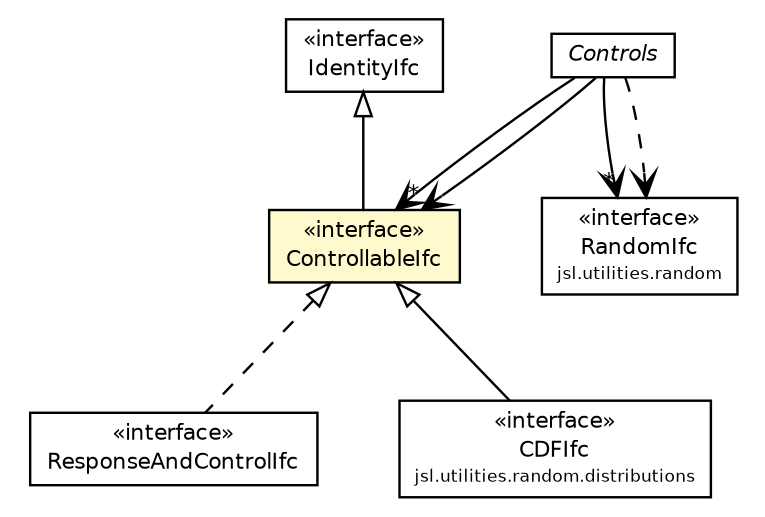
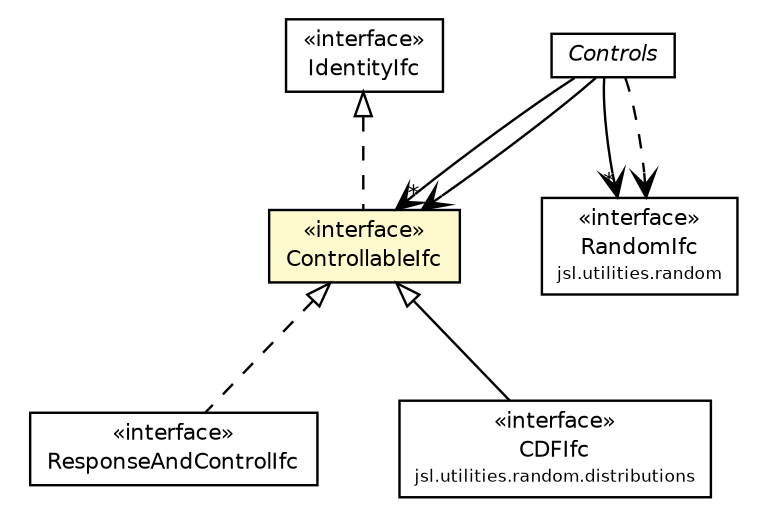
(363, 164) -> (363, 164)
